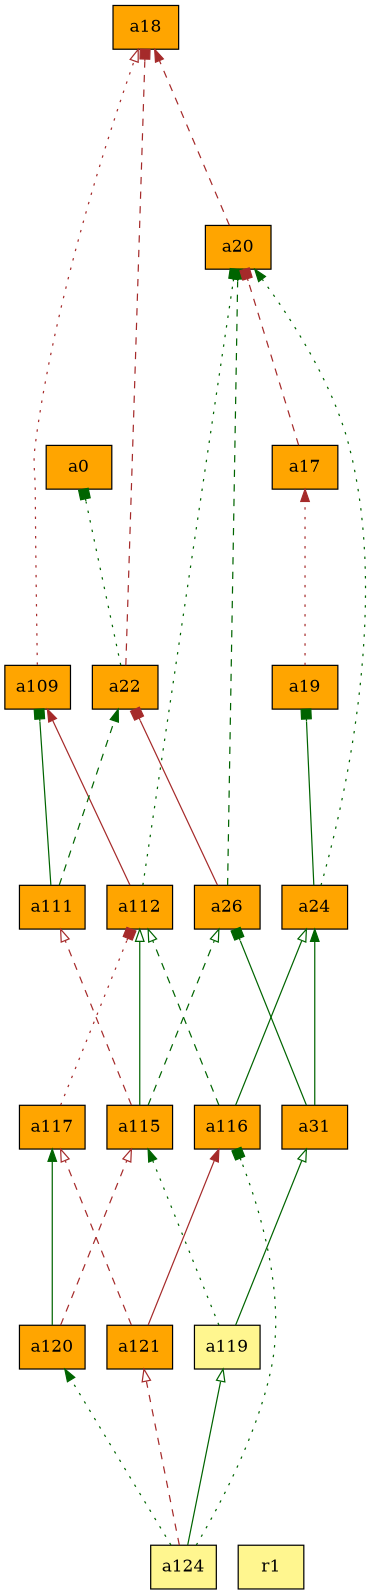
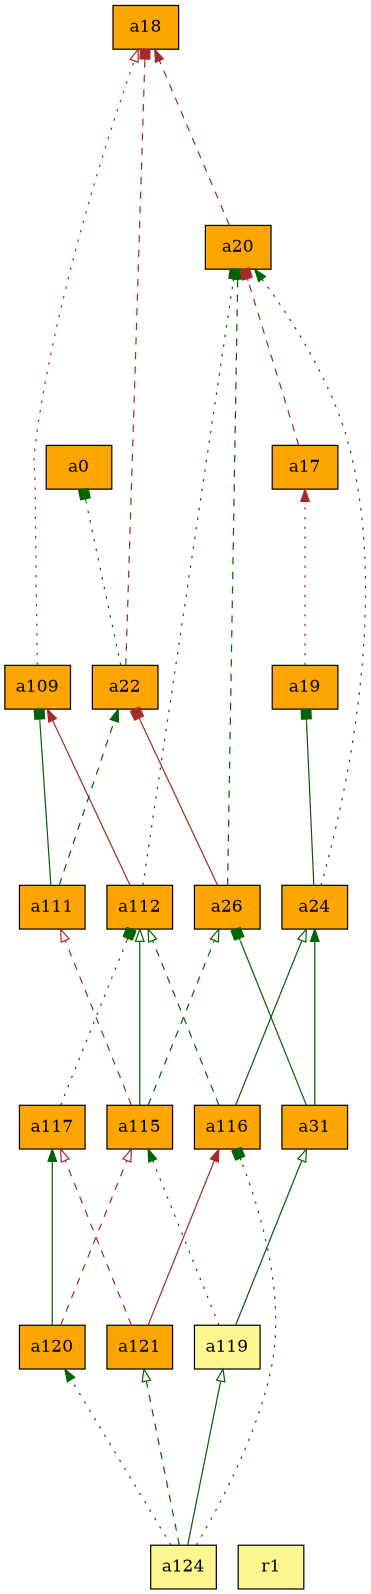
(92, 1027) -> (92, 1027)
(163, 1463) -> (163, 1463)
